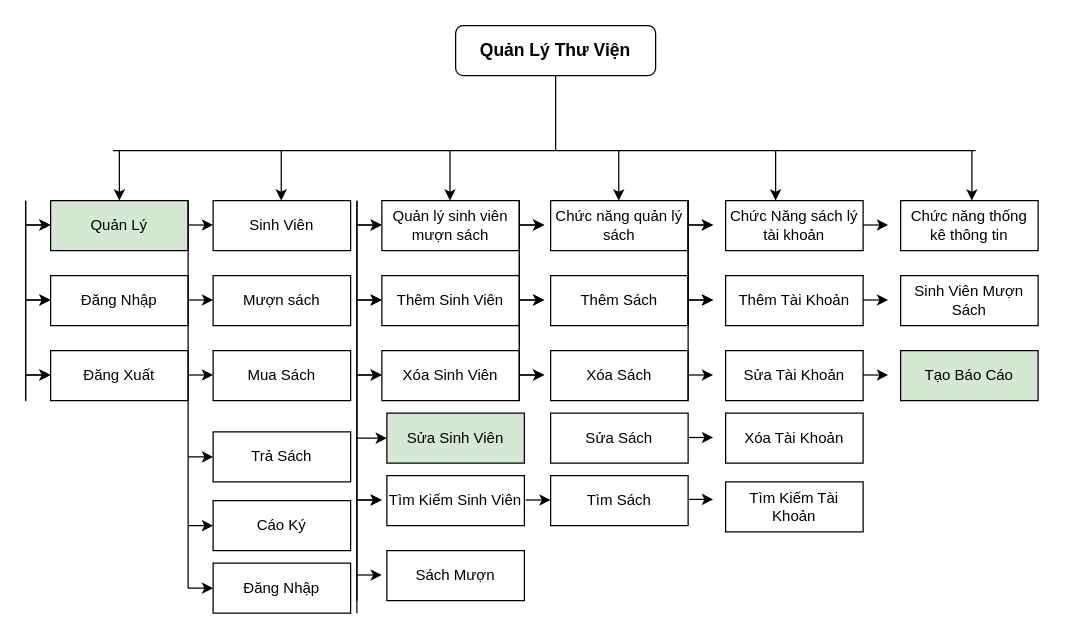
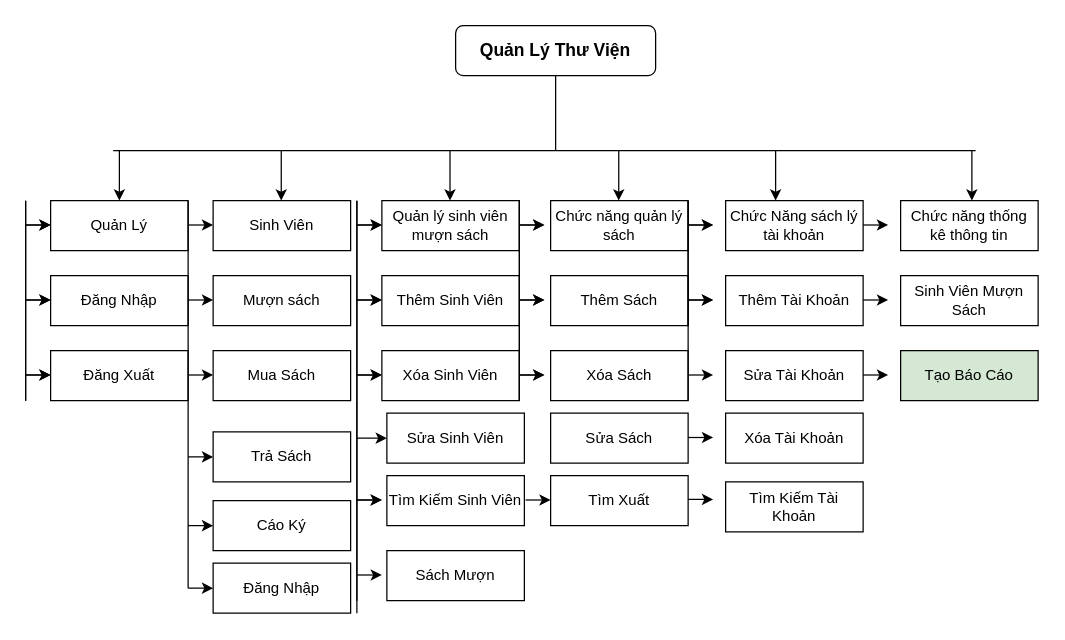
(119, 226) -> (119, 226)
(456, 438) -> (456, 438)
(619, 501) -> (619, 501)
